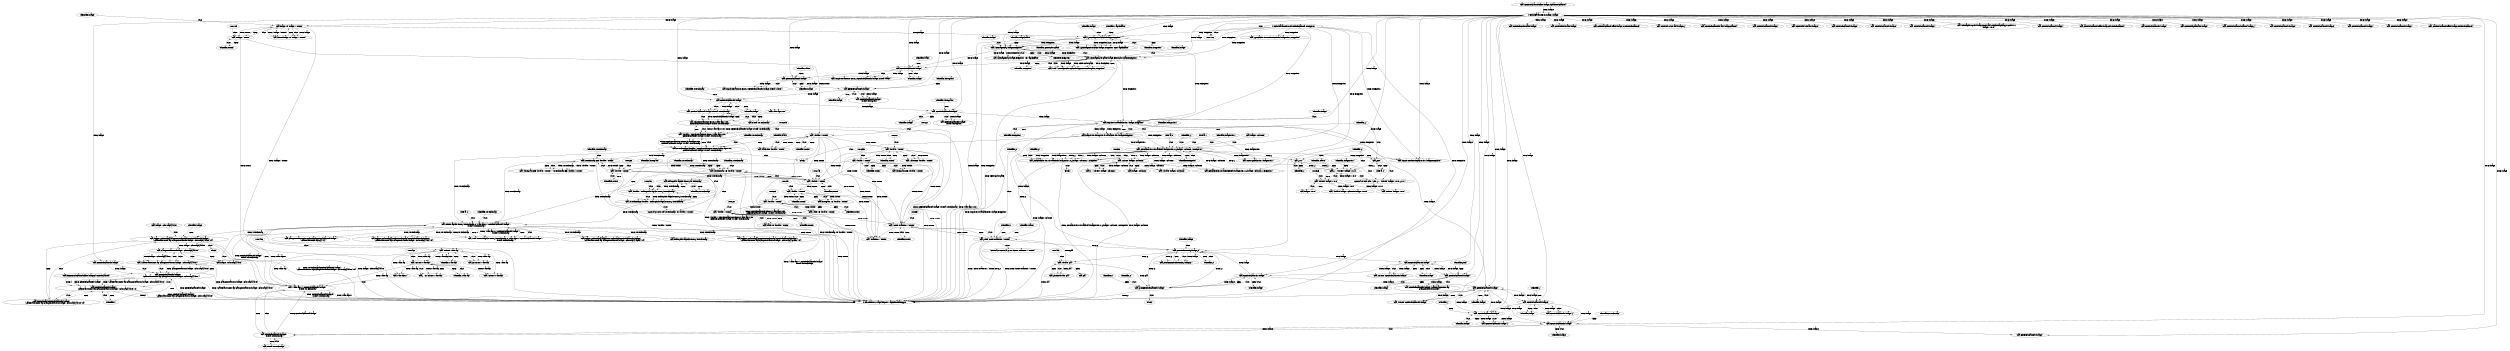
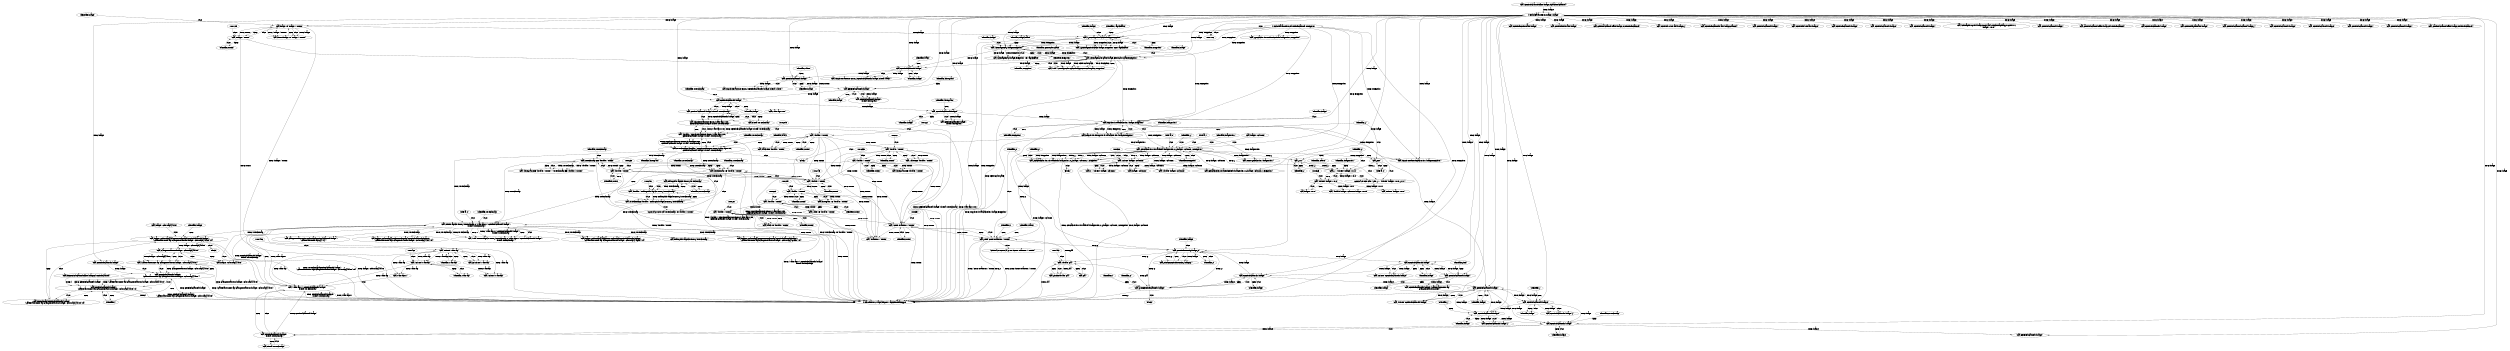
none -> (911, 265)
none -> (1081, 268)
(430, 276) -> none
